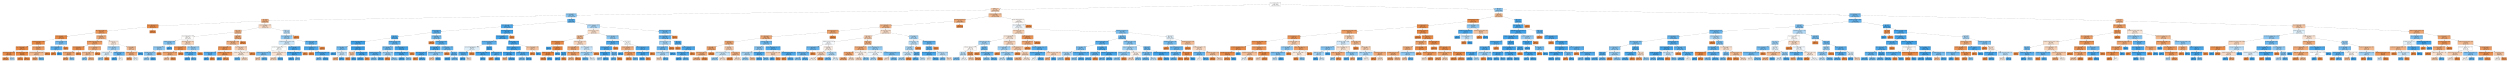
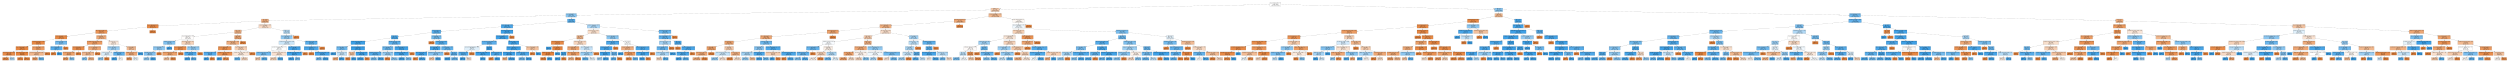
(1991, 48) -> (1991, 48)
